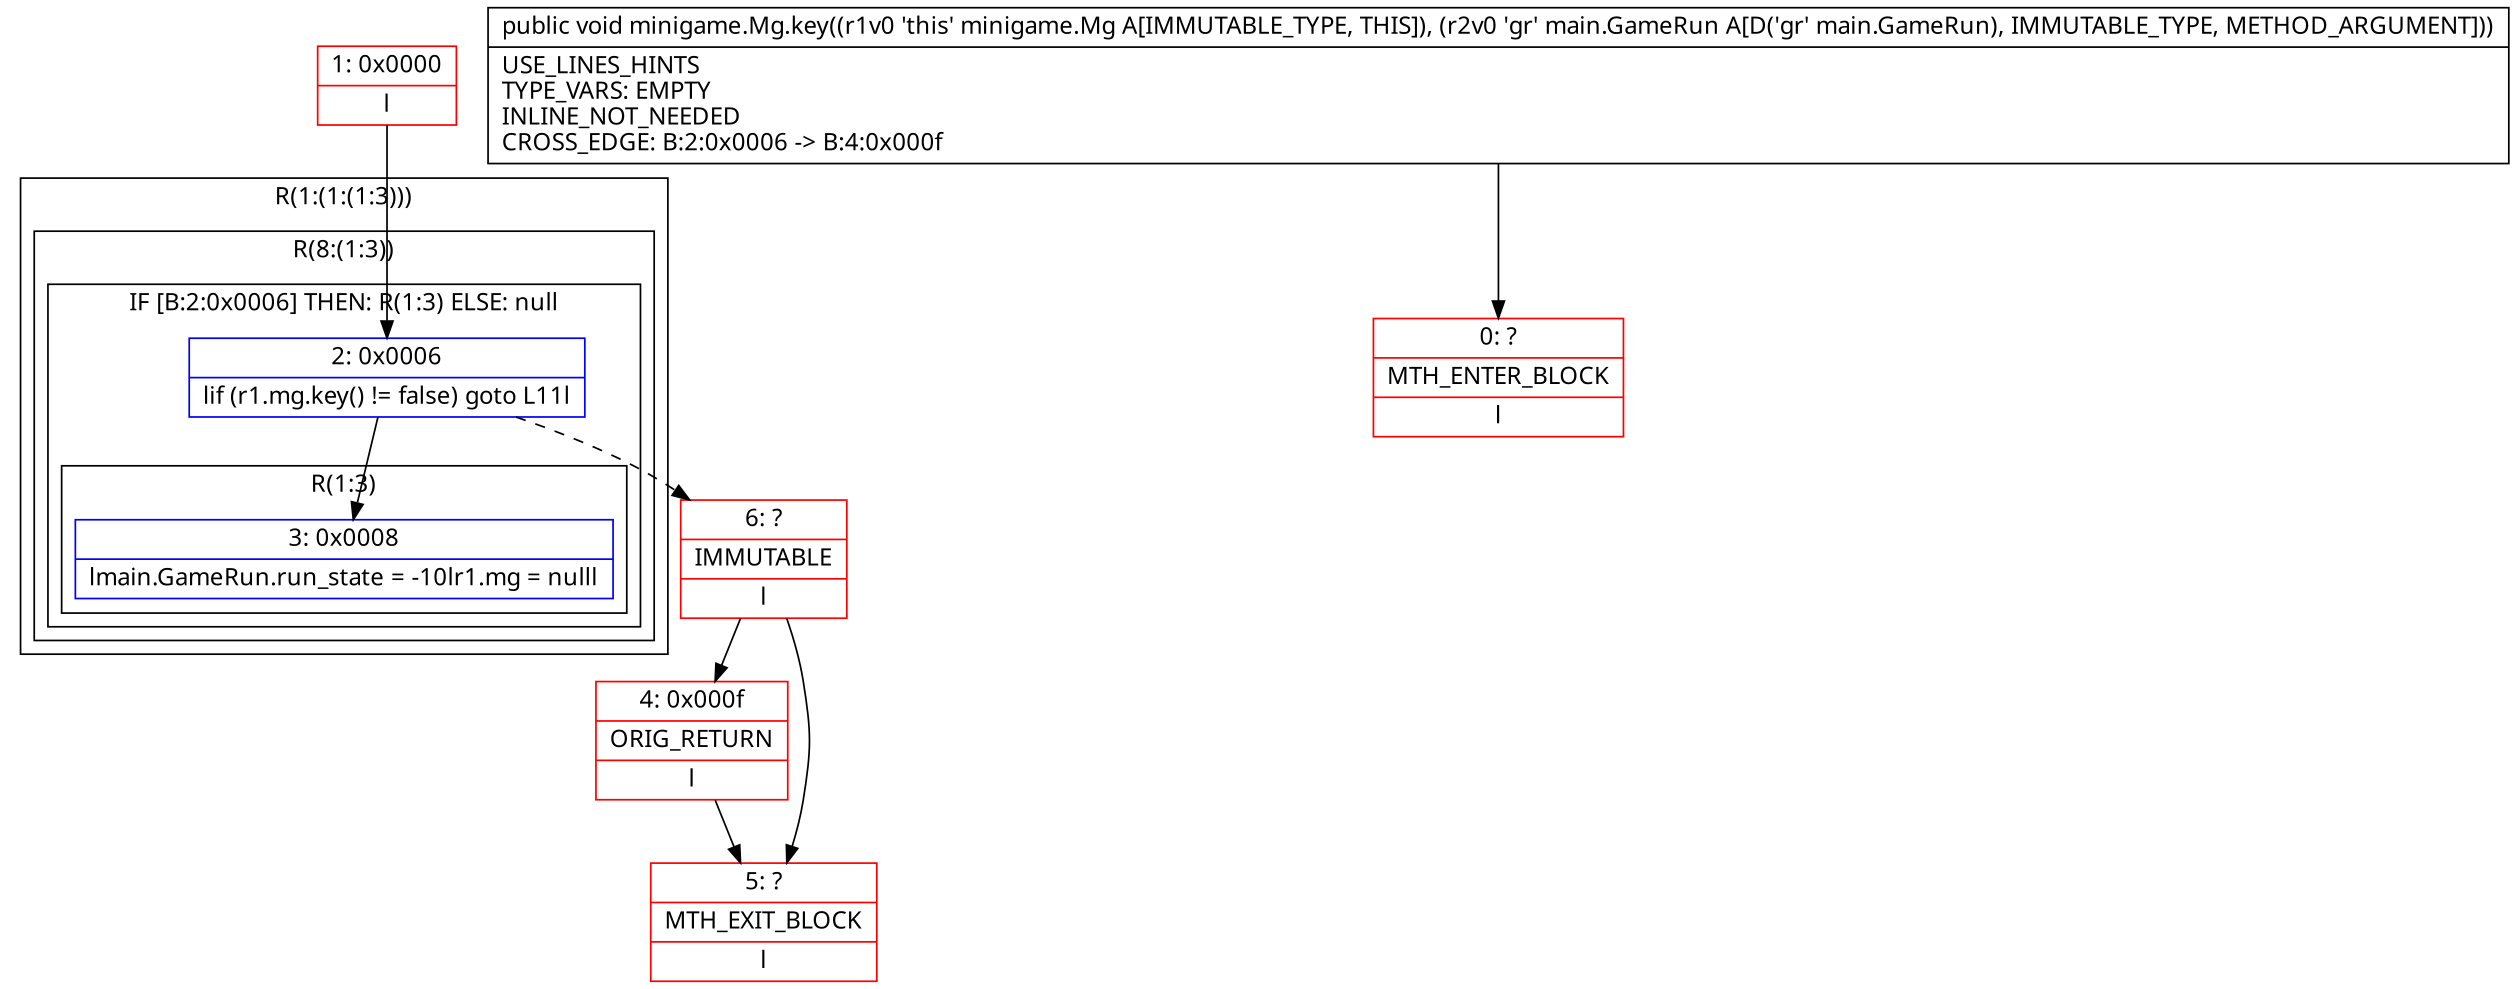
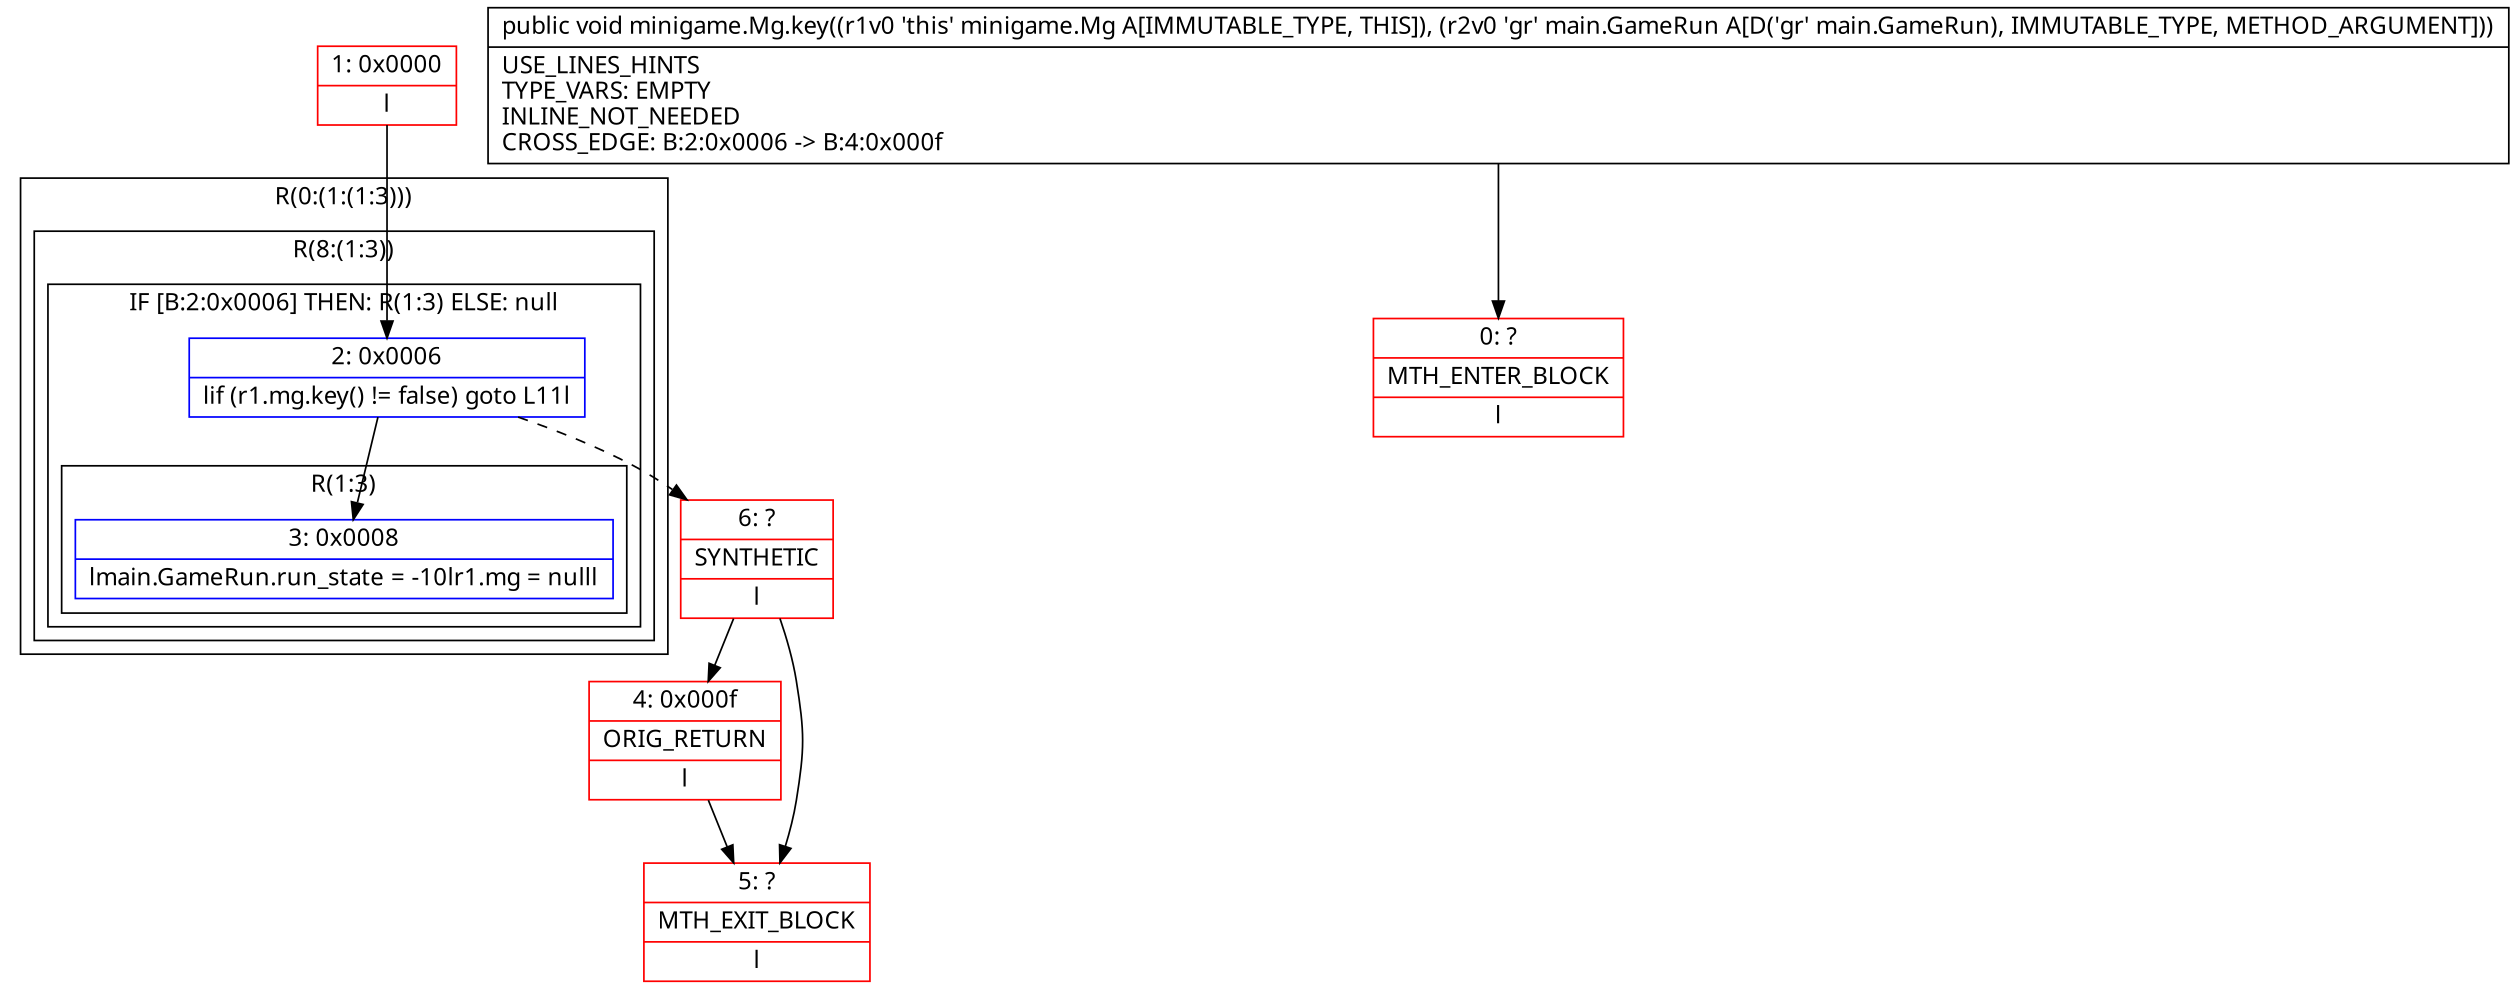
(344, 198) -> (344, 198)
(764, 558) -> (757, 558)
